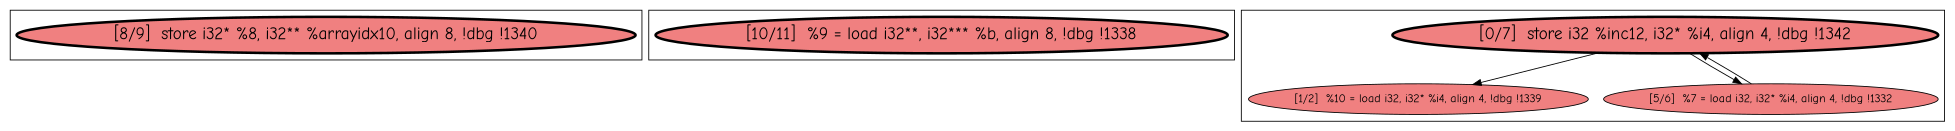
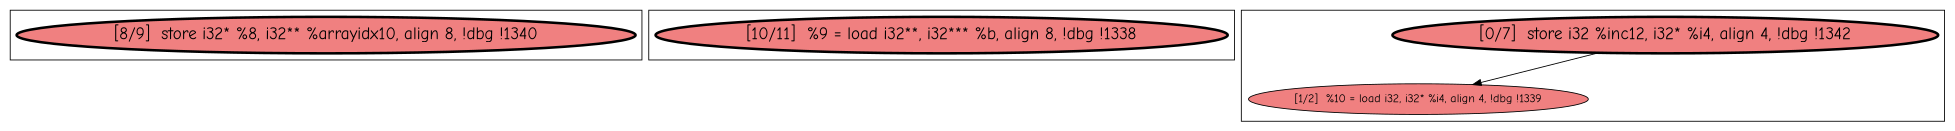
(1771, 99) -> none
